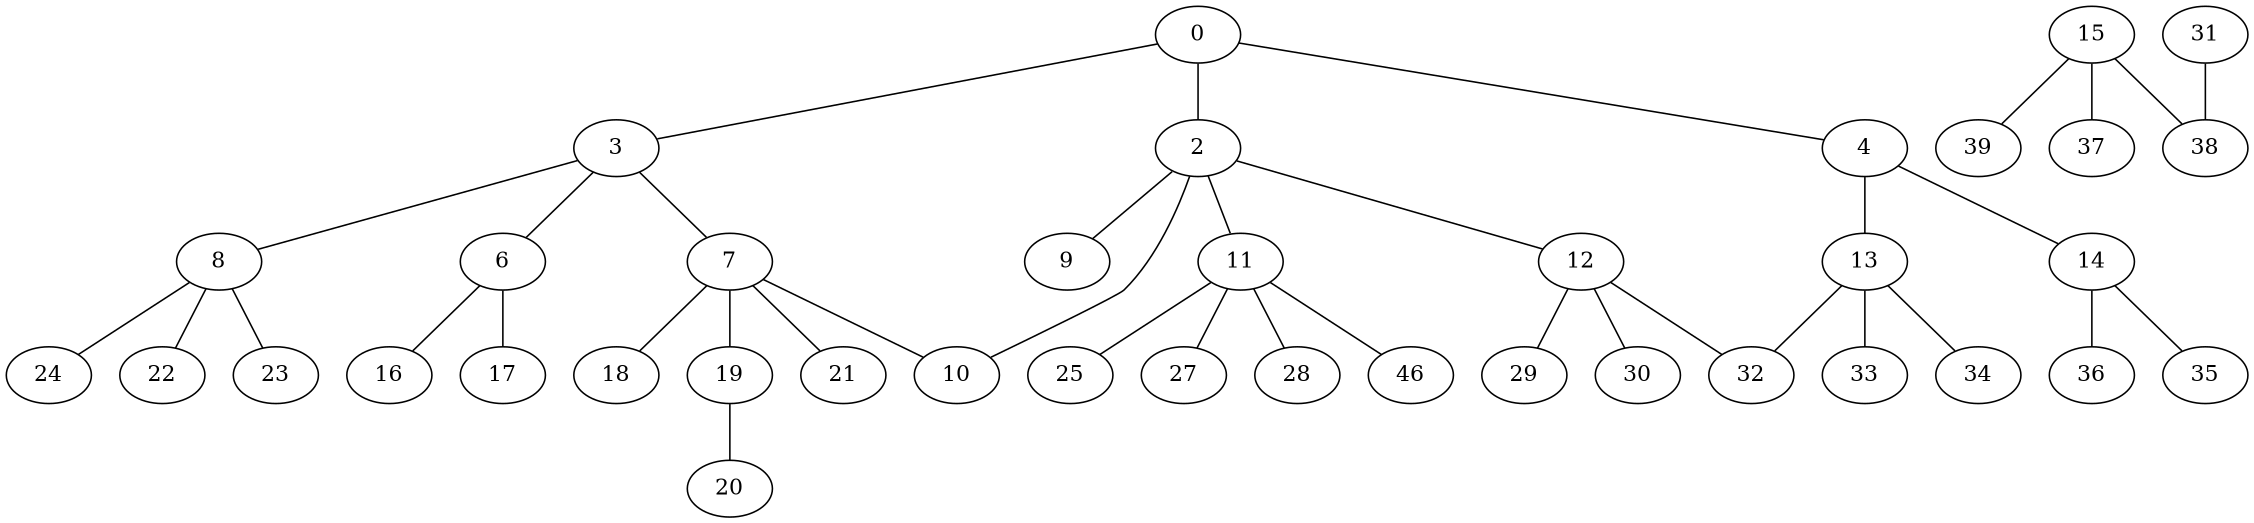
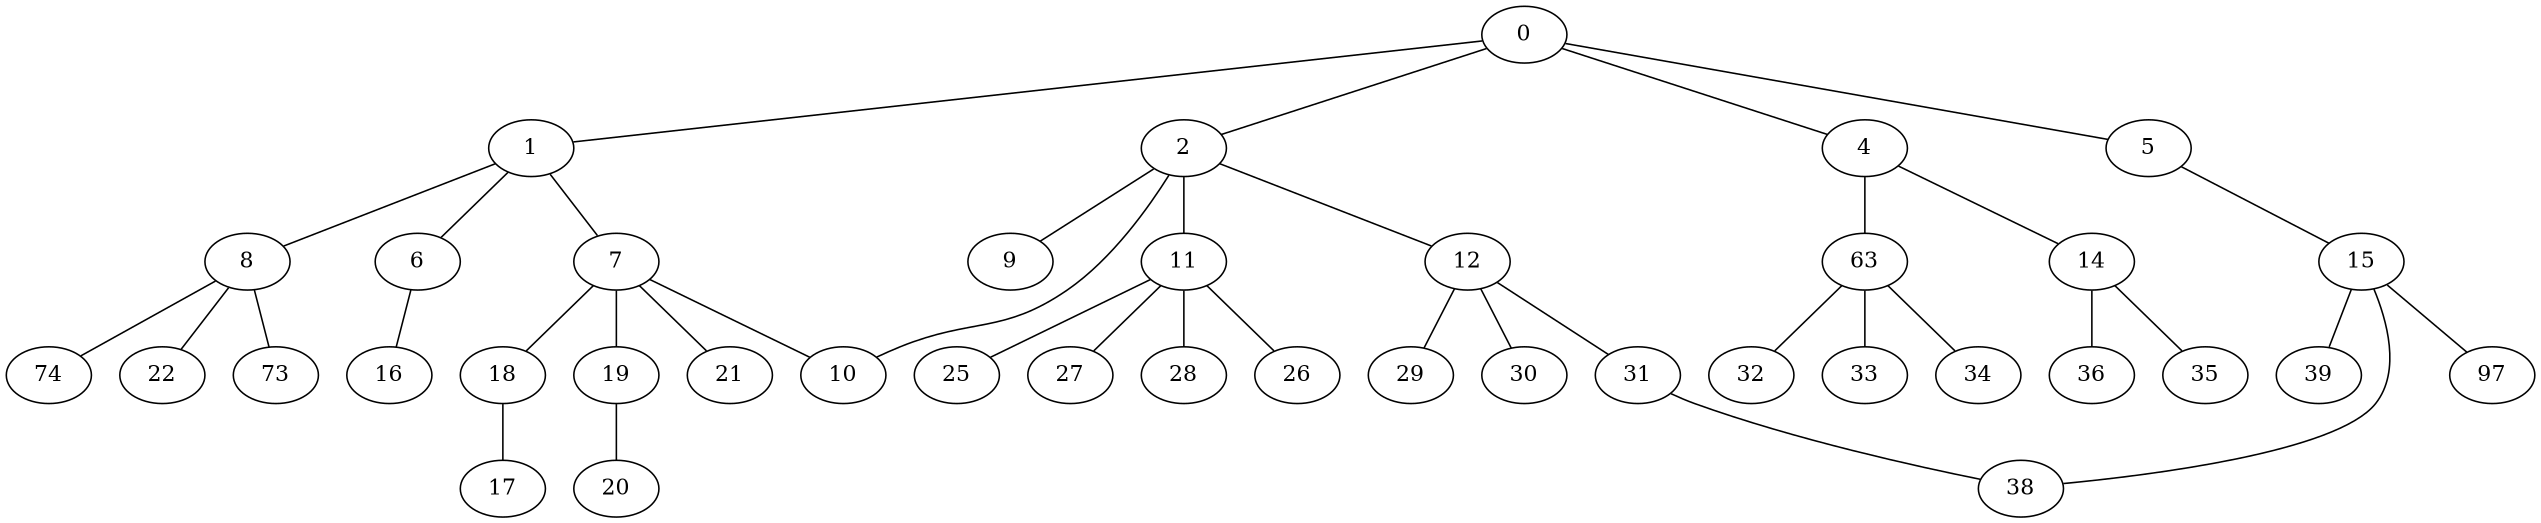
(616, 148) -> (531, 148)
(2092, 148) -> (2492, 375)
none -> (2149, 148)
(1865, 262) -> (1865, 262)
(503, 319) -> (503, 432)
(1666, 319) -> (1553, 319)
(49, 375) -> (49, 375)
(276, 375) -> (276, 375)
(1411, 375) -> (1297, 375)
